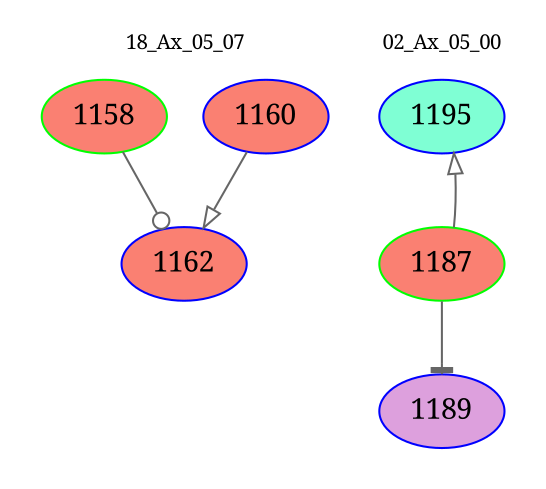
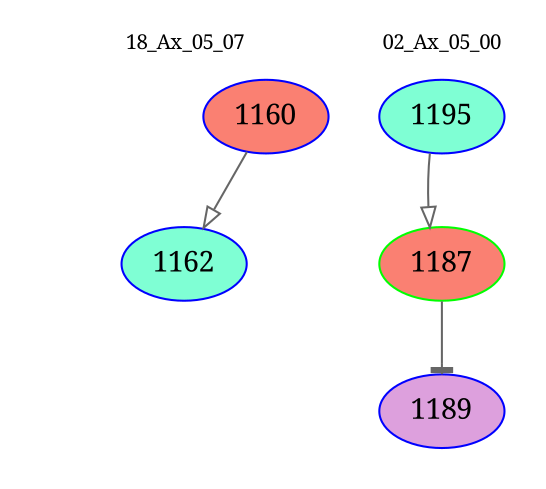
(104, 117) -> none
(456, 201) -> (428, 180)
(184, 264) -> (184, 264)
